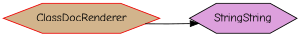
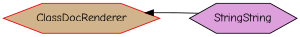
(168, 24) -> (176, 13)
